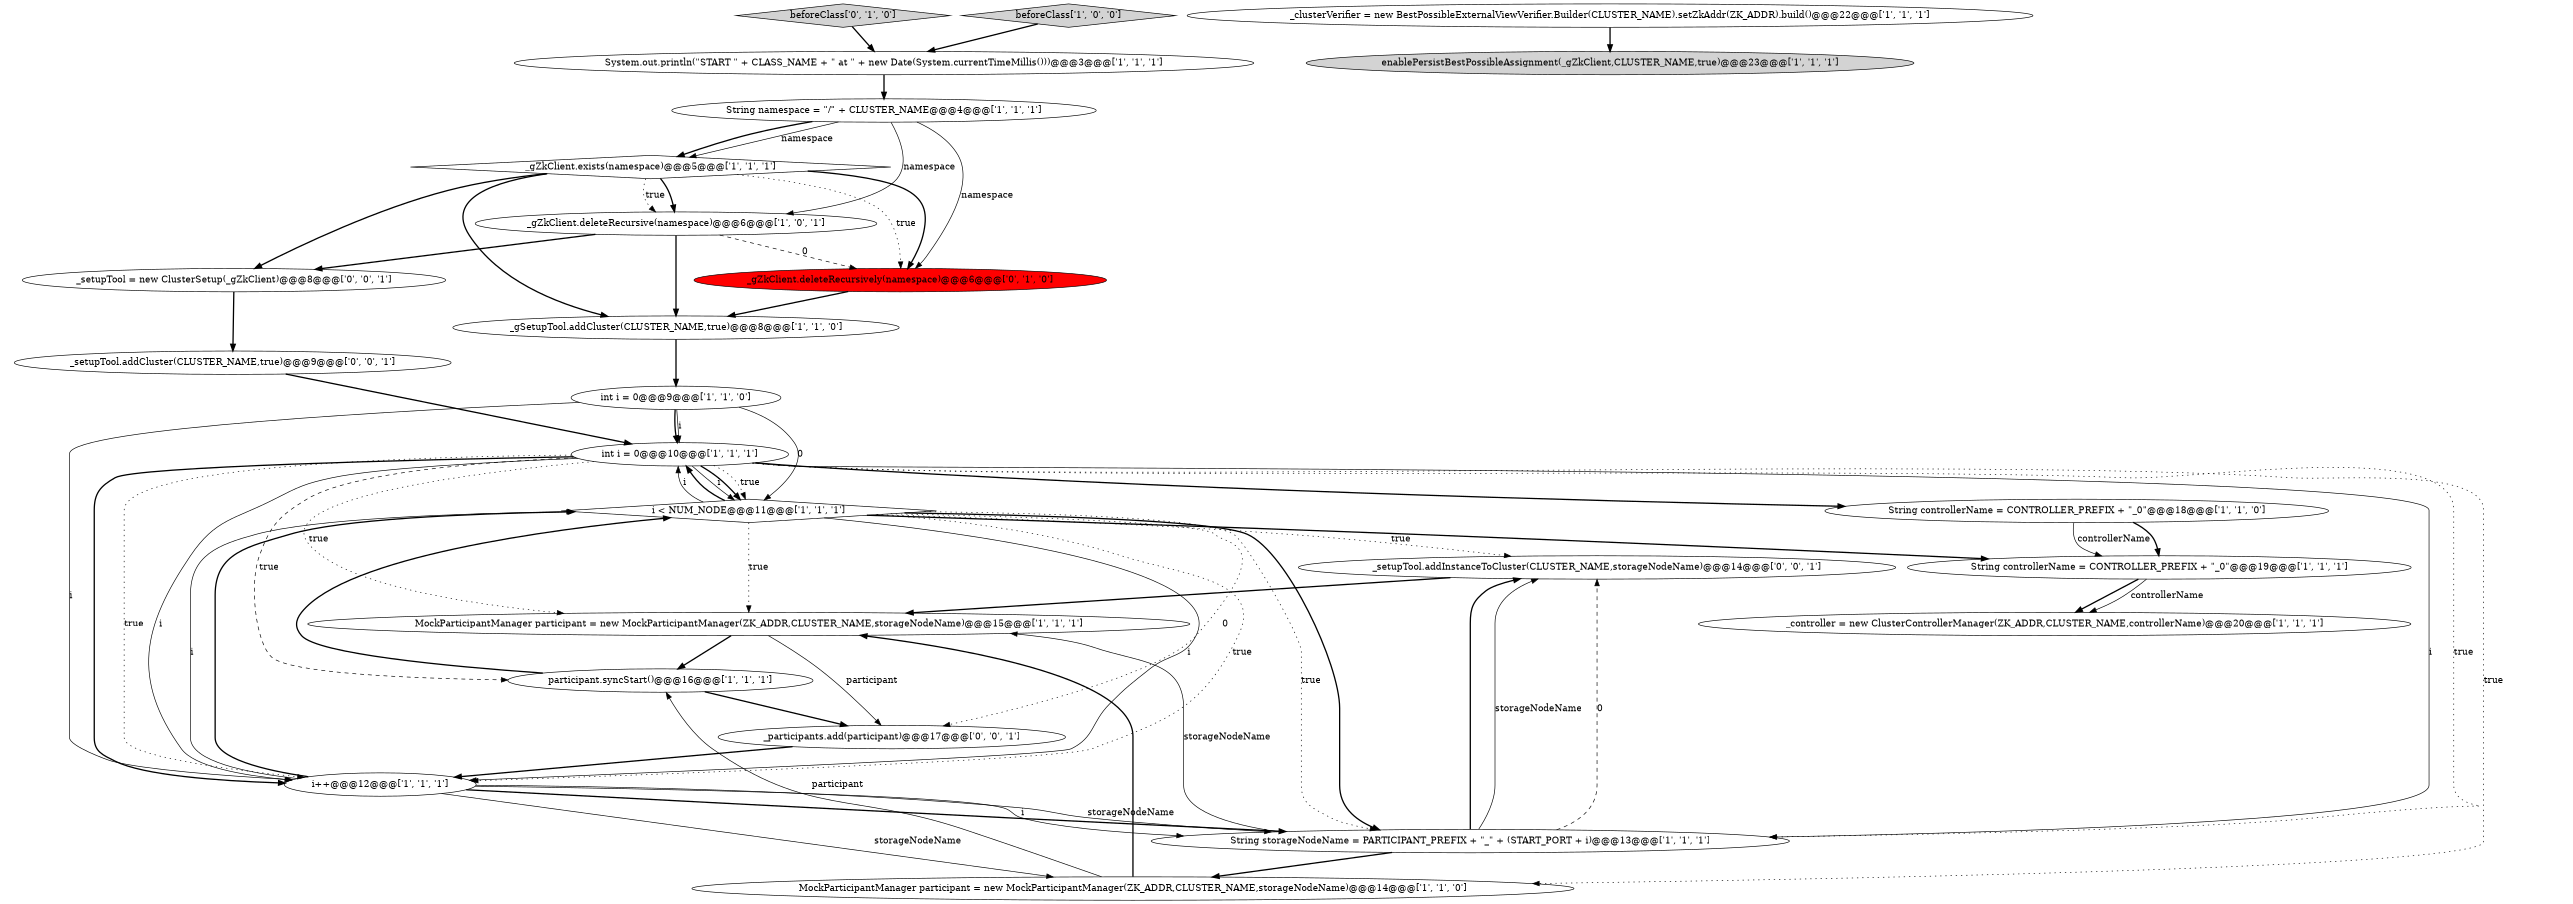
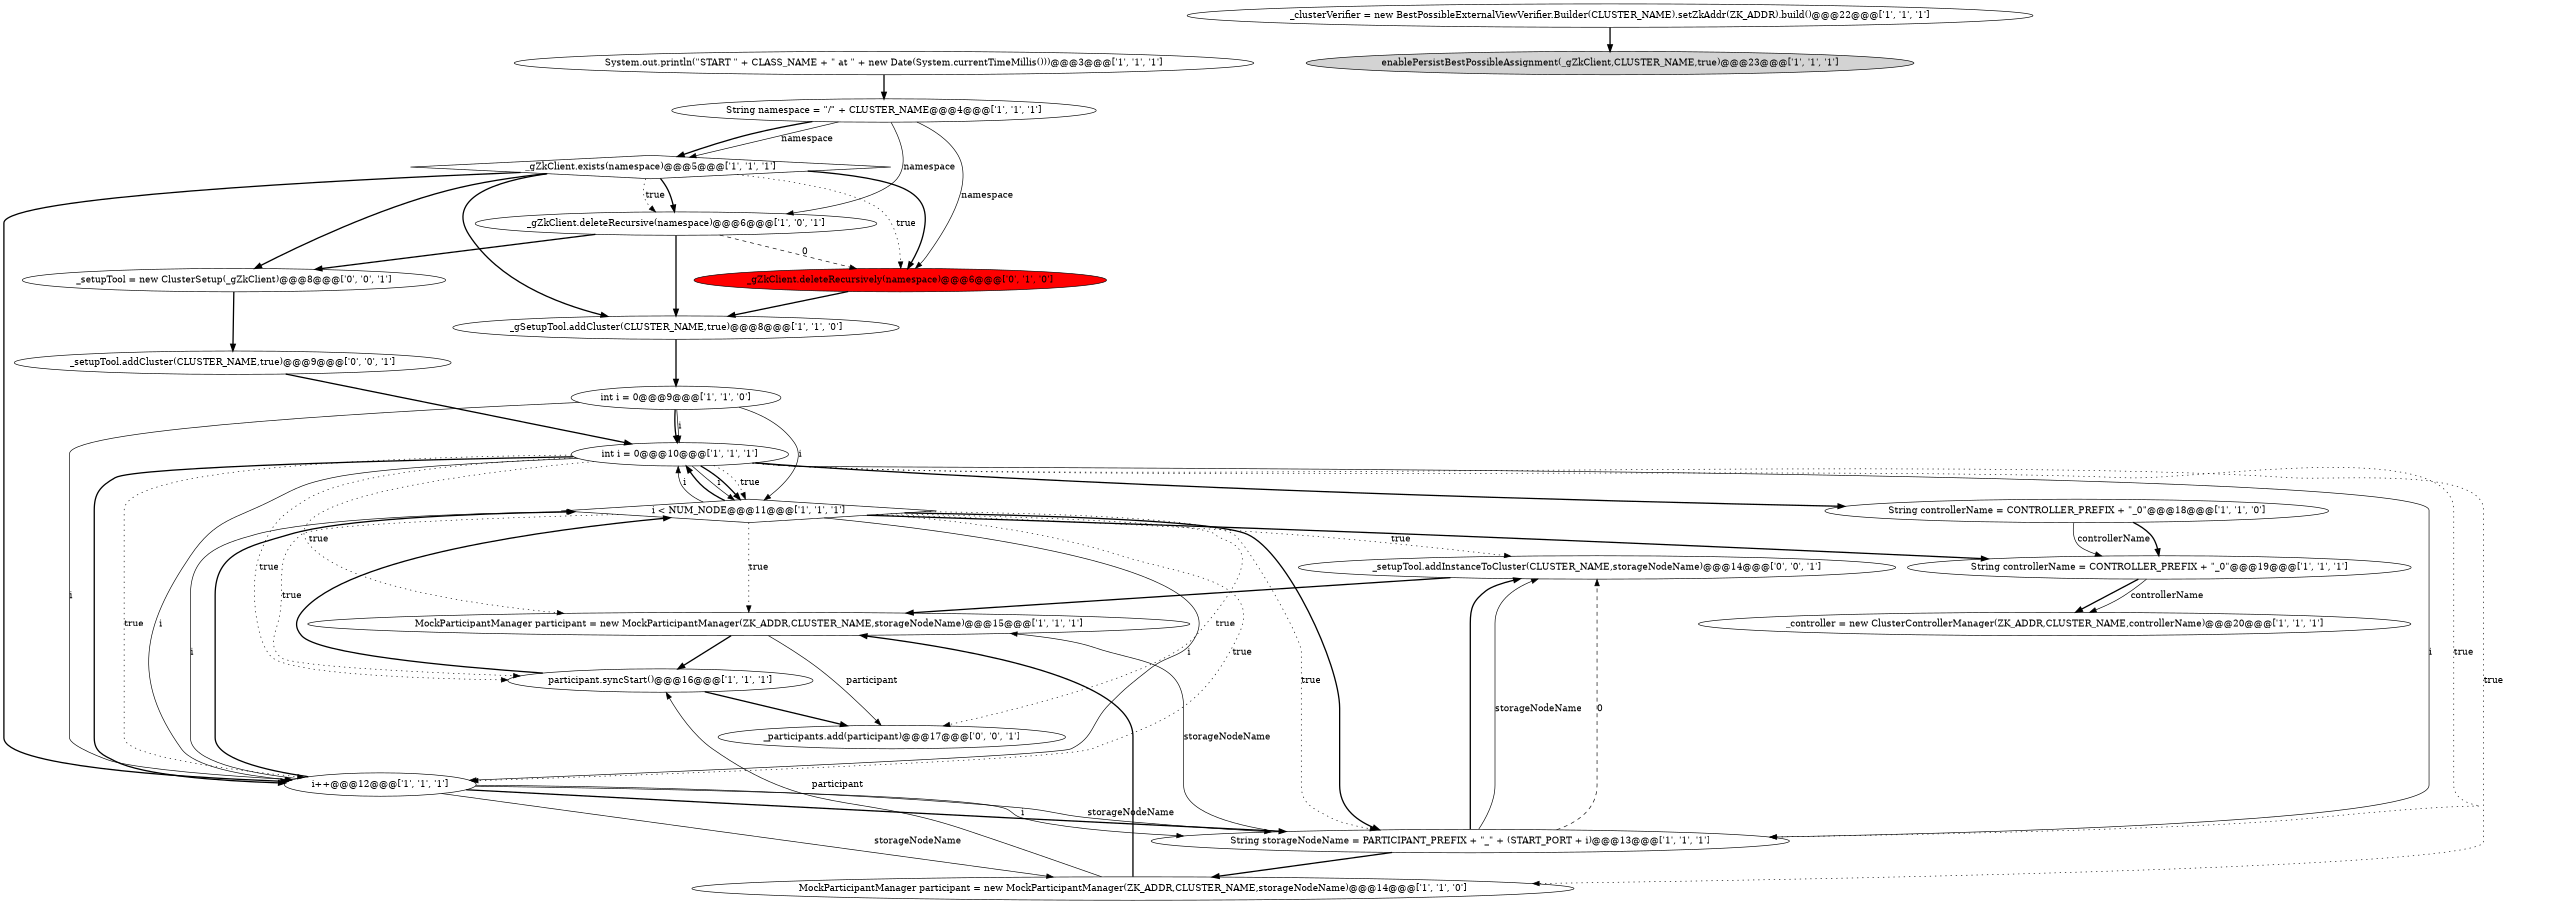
(843, 16) -> none
(1069, 16) -> none
(800, 454) -> (800, 454)
(262, 550) -> (262, 550)
none -> (286, 553)
(1226, 624) -> (1226, 624)
(627, 762) -> (4, 362)
